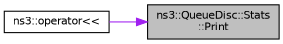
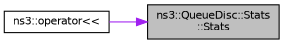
(213, 22) -> (213, 22)
